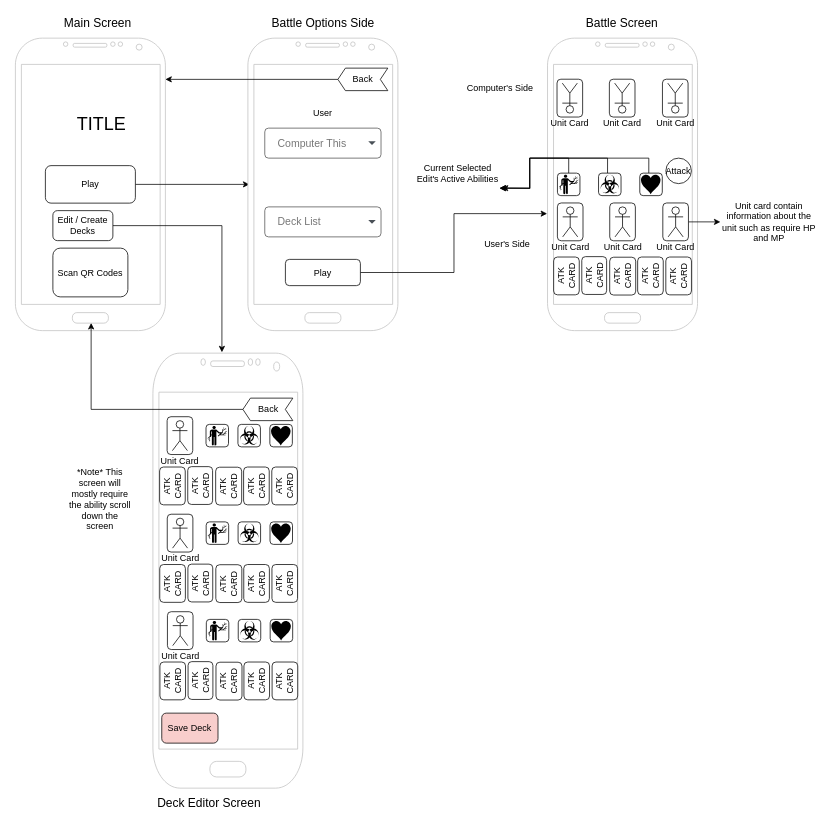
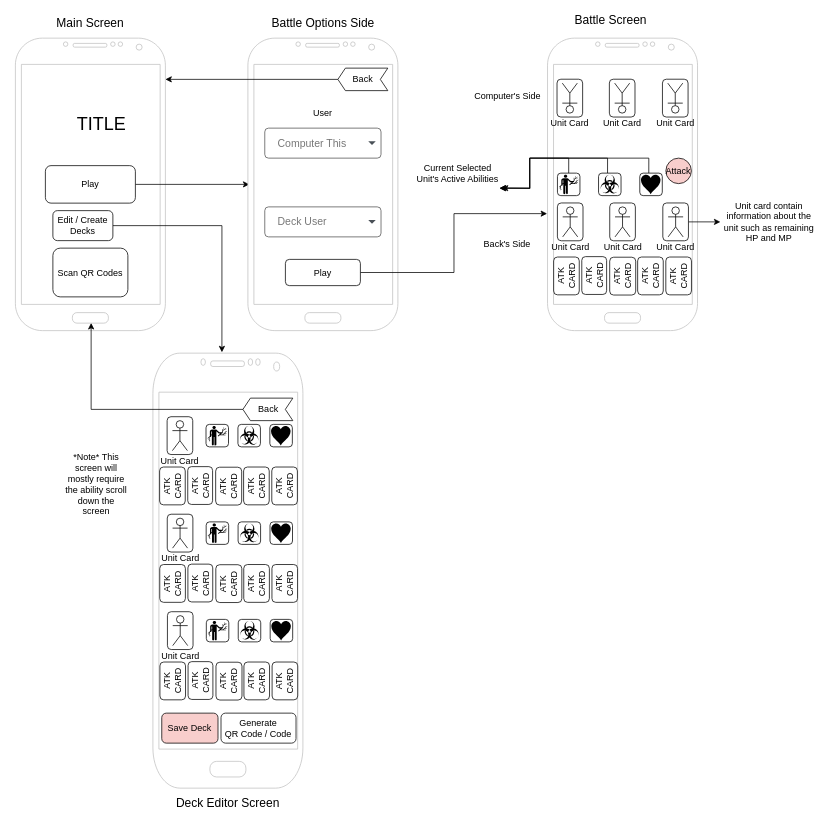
(98, 23) -> (90, 23)
(622, 23) -> (611, 19)
(500, 88) -> (507, 96)
(679, 171) -> (679, 171)
(458, 173) -> (458, 173)
(302, 222) -> (303, 222)
(769, 222) -> (769, 222)
(507, 244) -> (507, 244)
(100, 499) -> (96, 484)
none -> (259, 728)
(209, 803) -> (228, 803)
